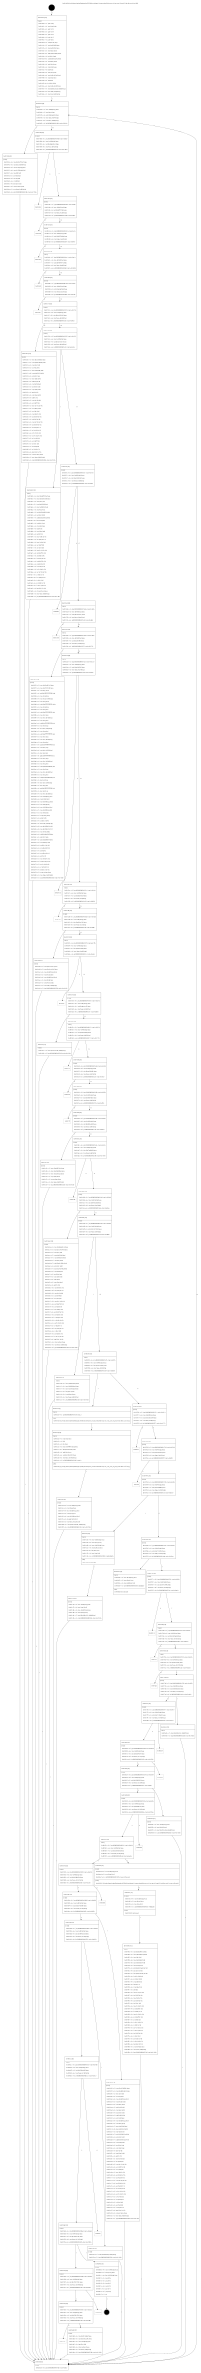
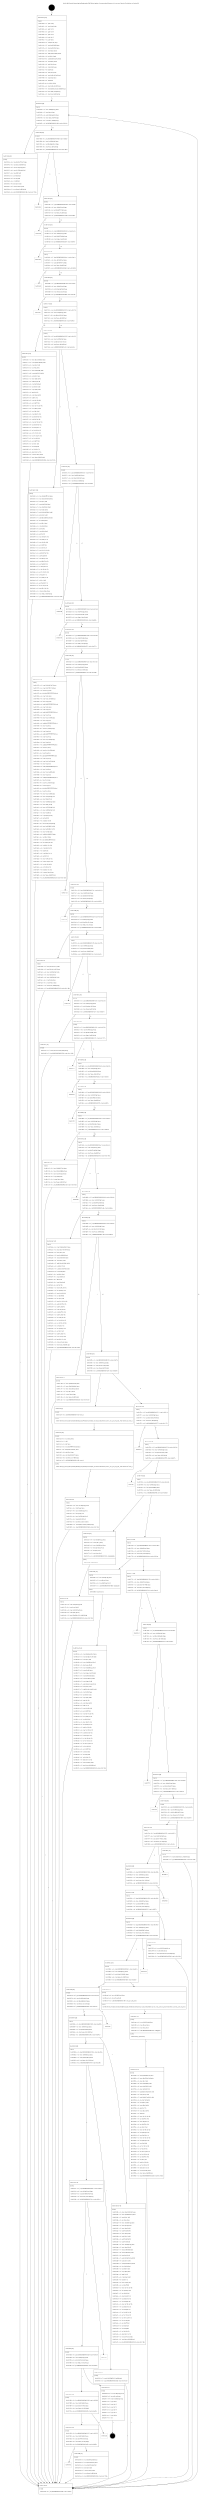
none -> (90, 1708)
